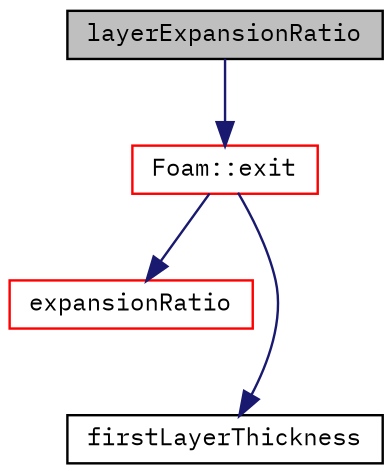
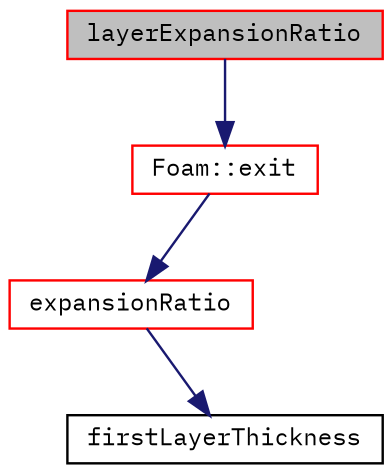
(225, 35) -> (225, 35)
(277, 292) -> (171, 362)
